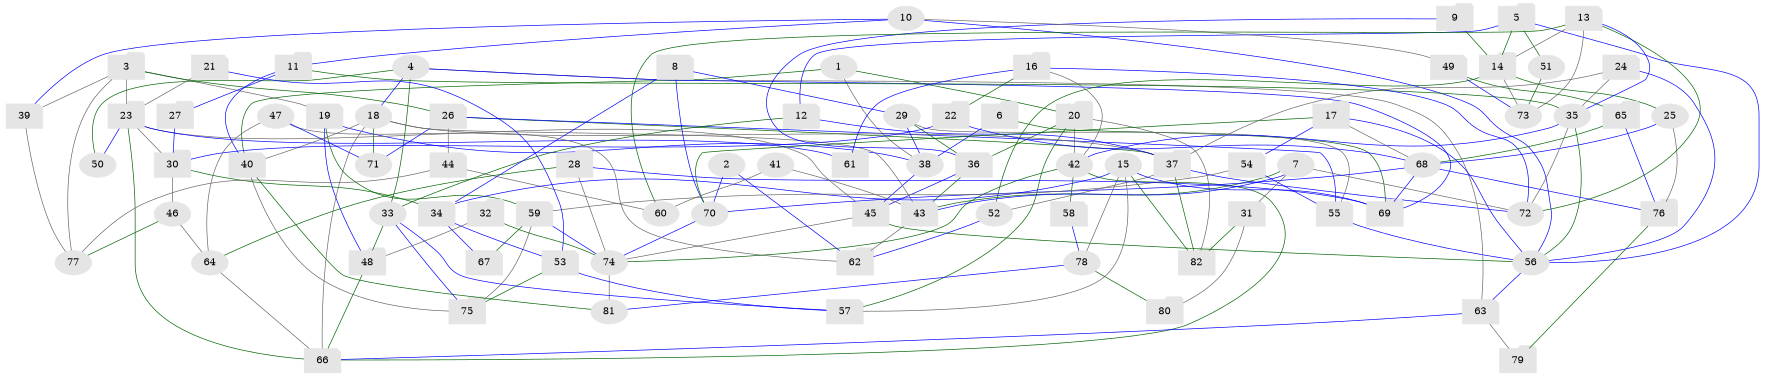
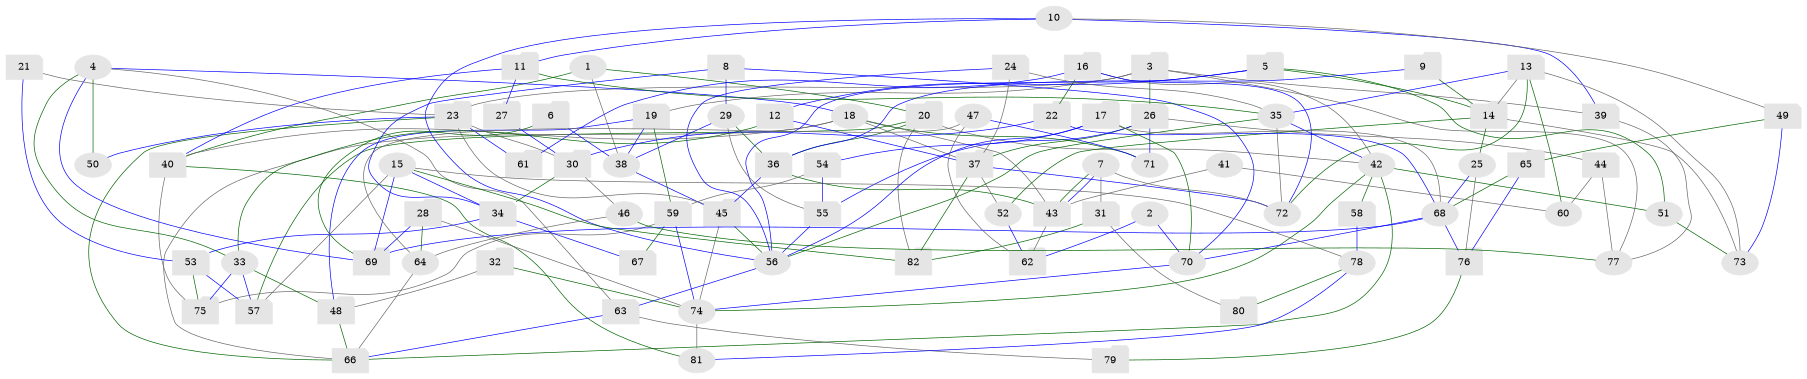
none -> (1520, 189)
